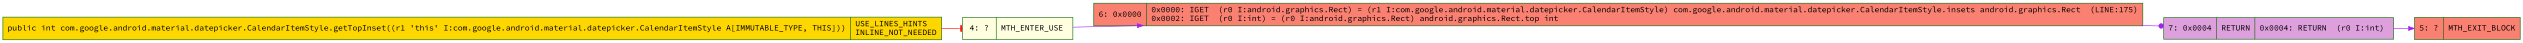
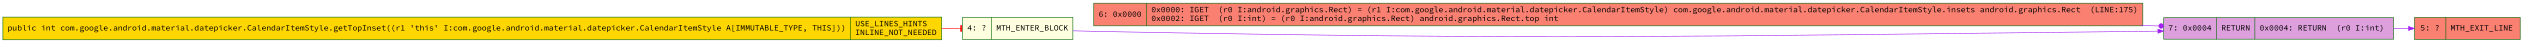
(1105, 26) -> (1615, 37)
(1032, 28) -> (1032, 28)
(2482, 28) -> (2482, 28)
